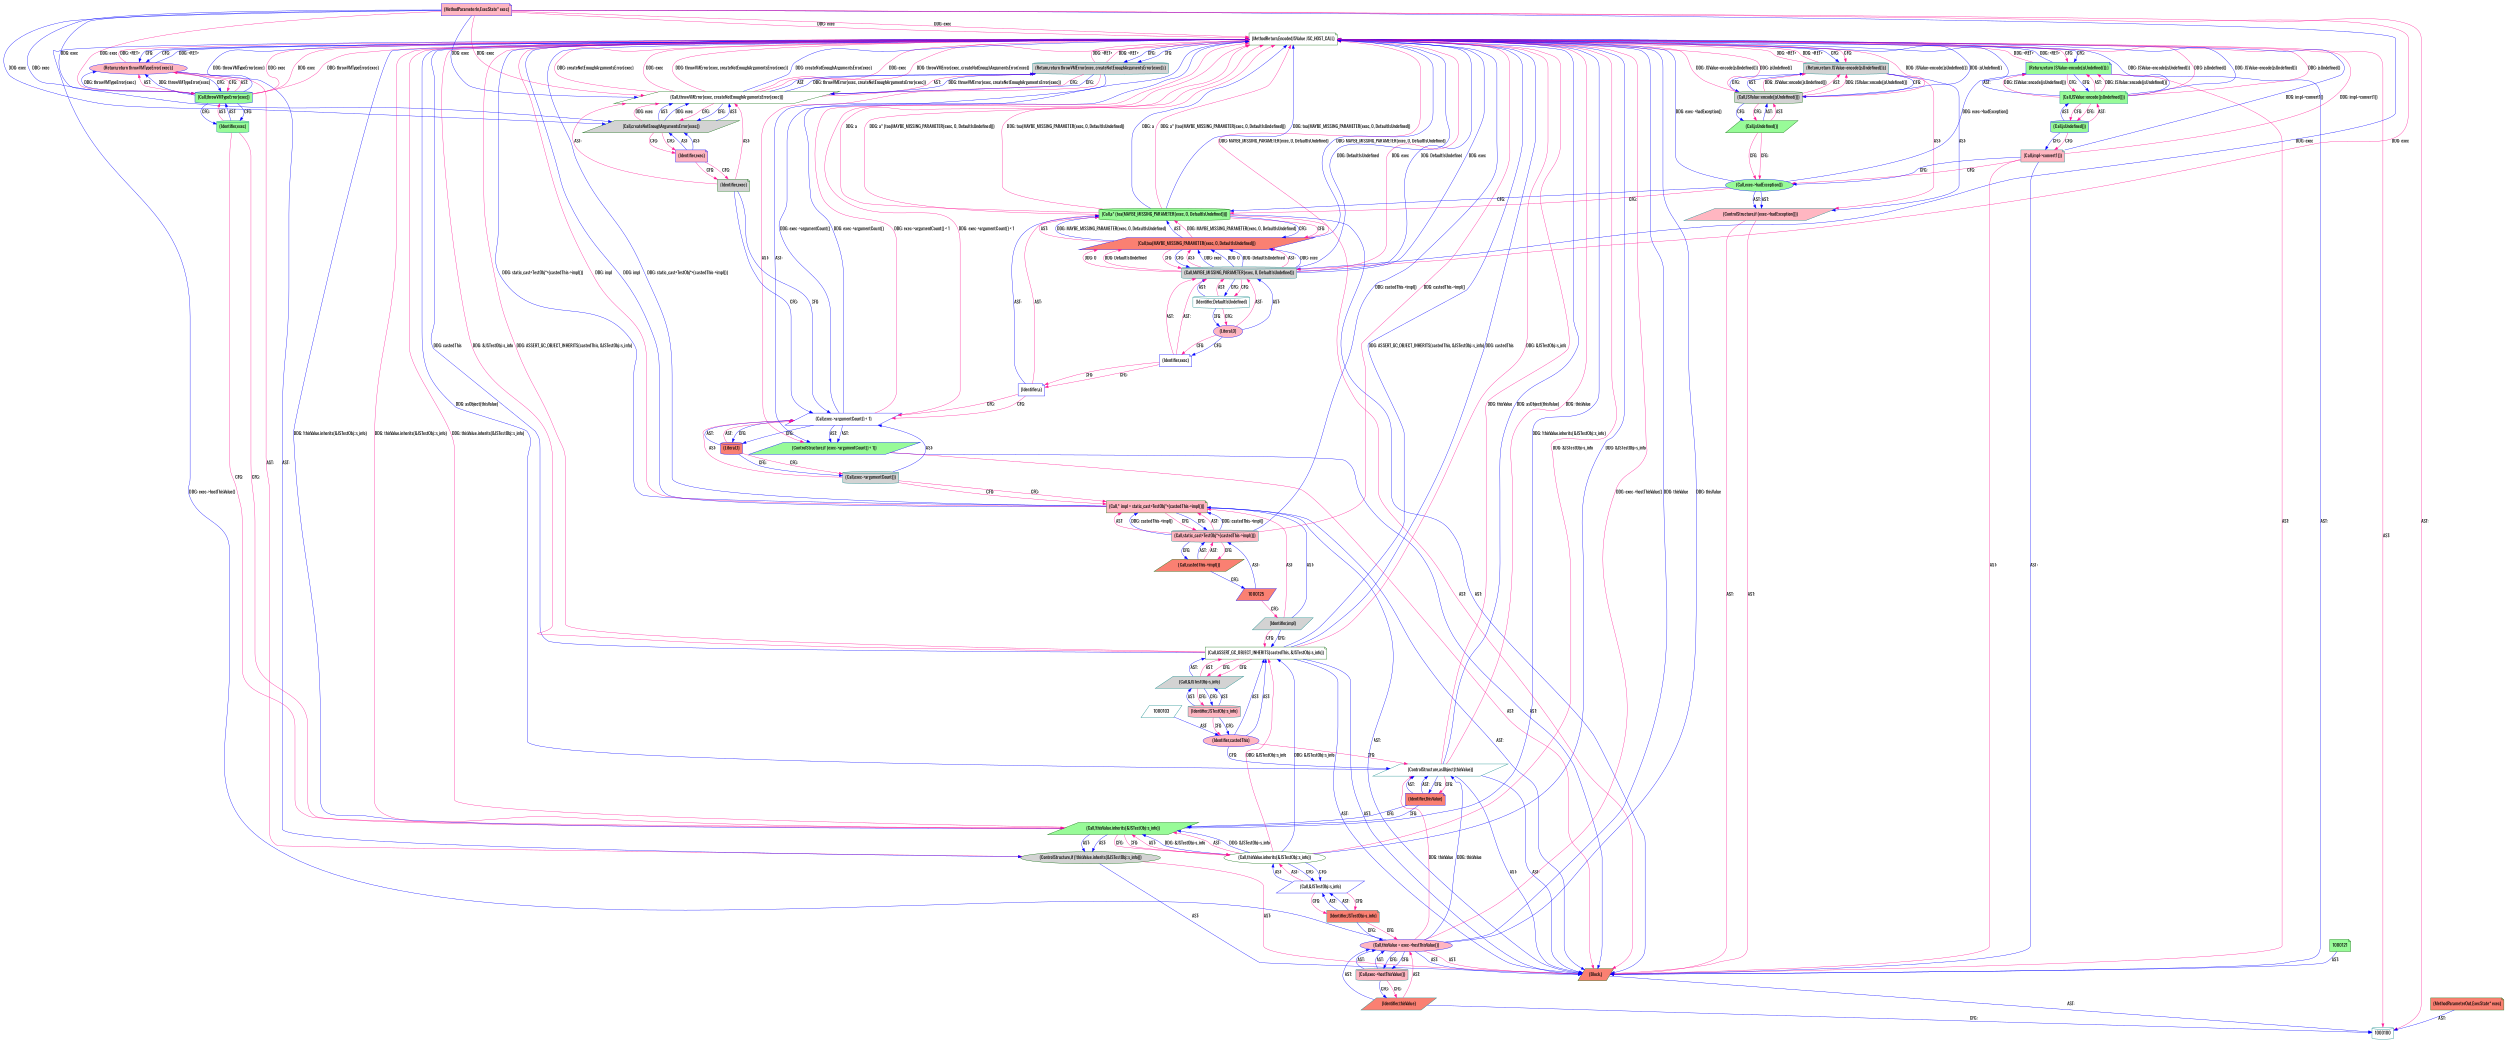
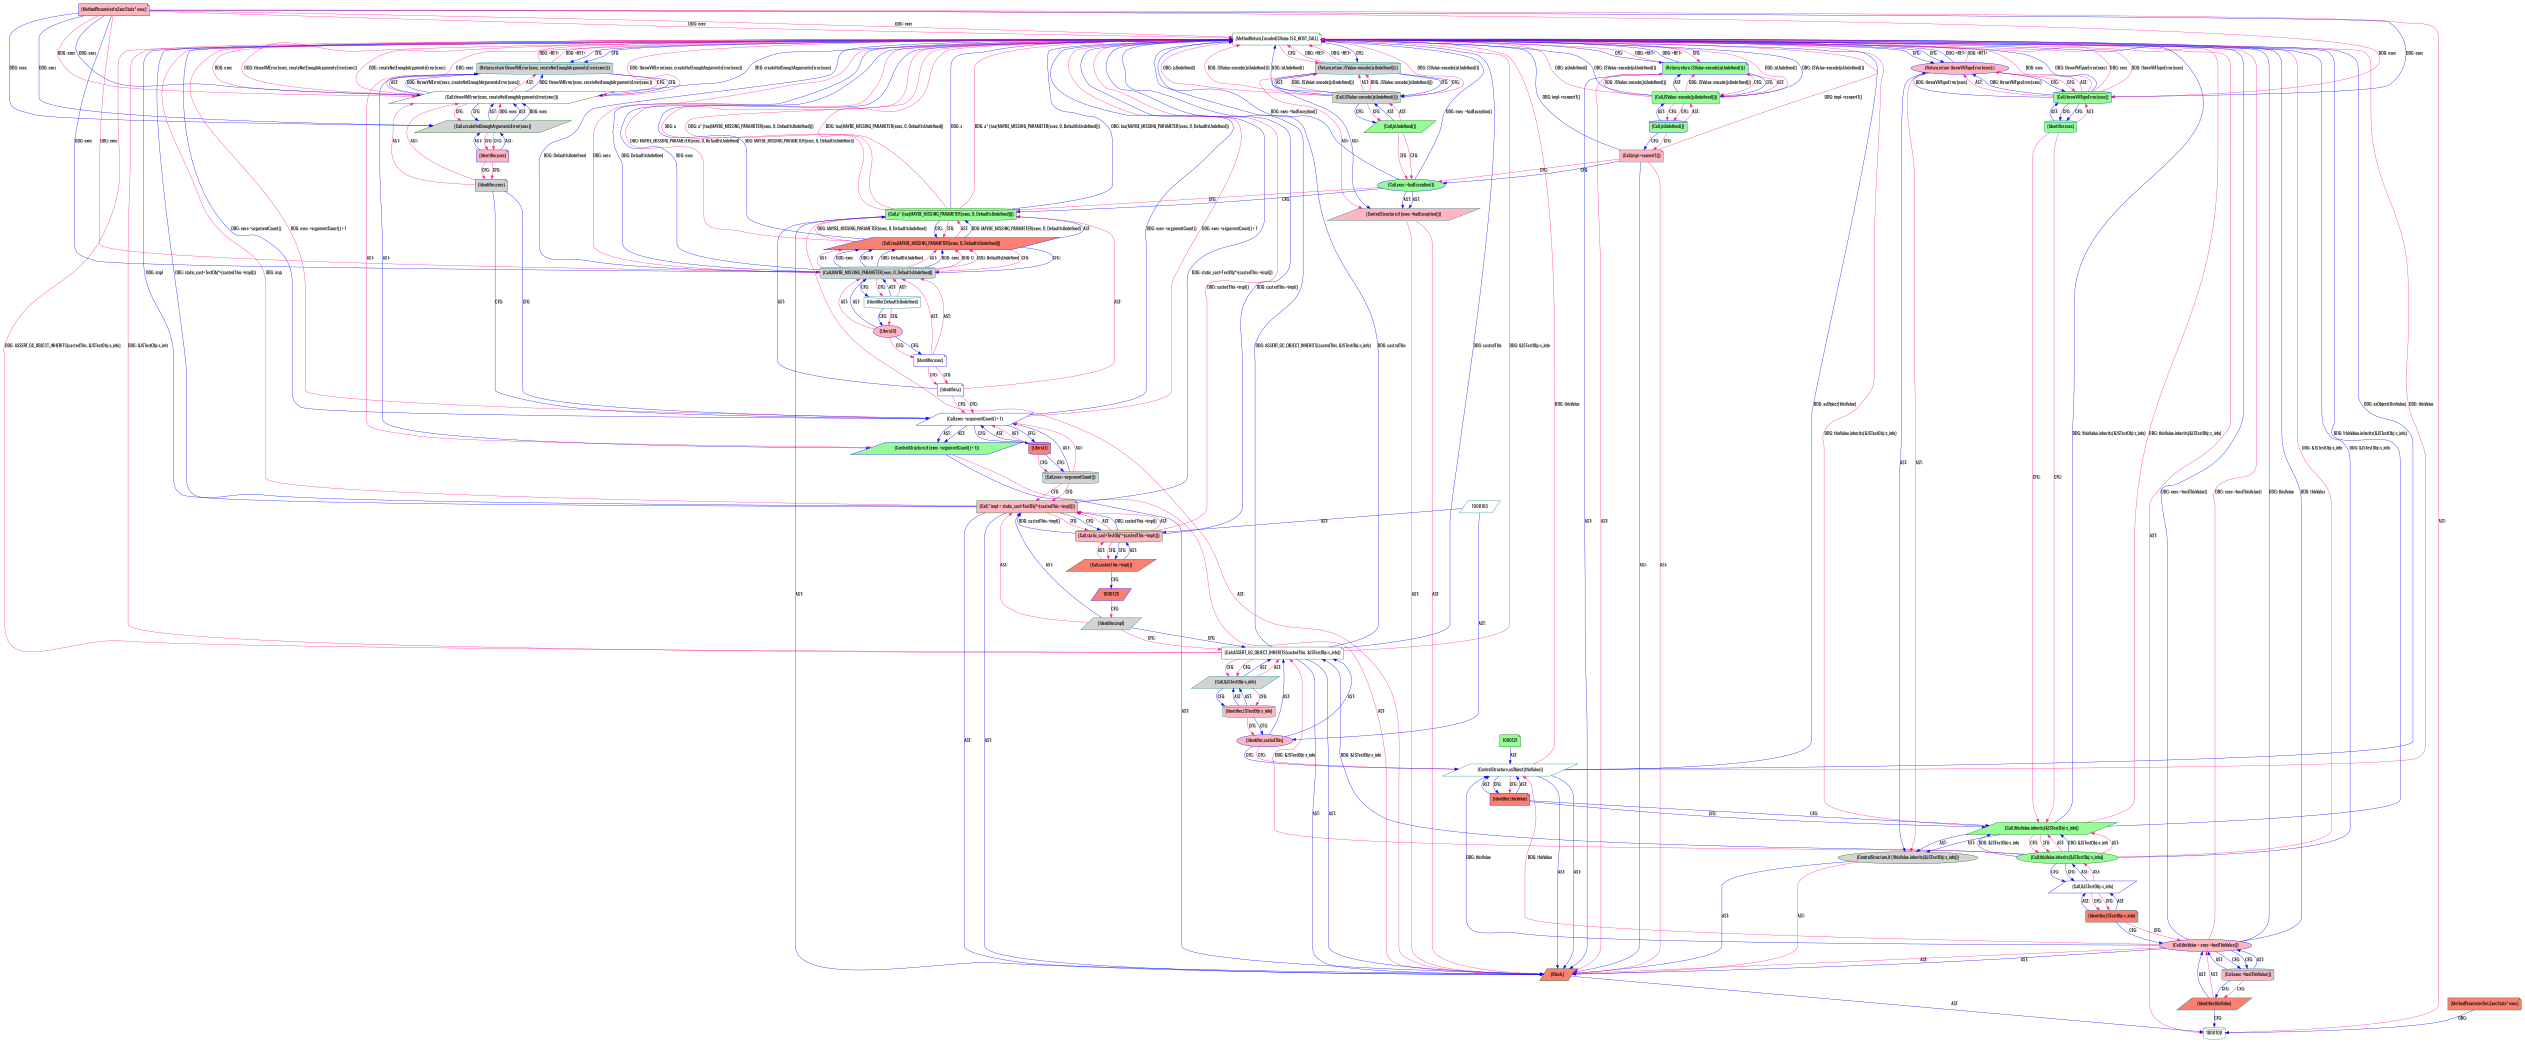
(1215, 536) -> (1119, 536)
(1249, 563) -> (1314, 520)
(1275, 858) -> (2067, 858)
(1978, 971) -> (1510, 754)
(2443, 1019) -> (2463, 1019)
